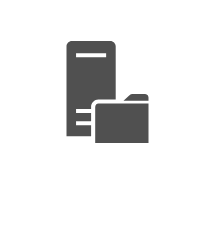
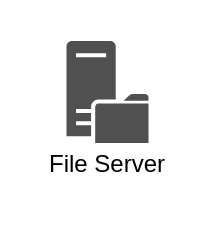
none -> (108, 164)
